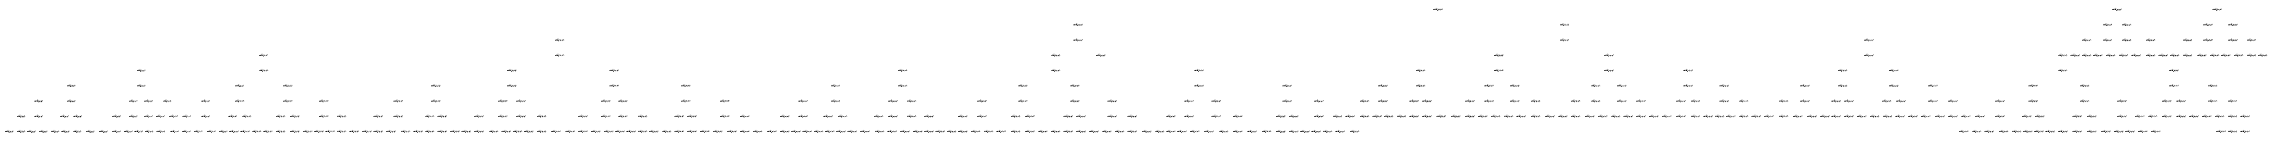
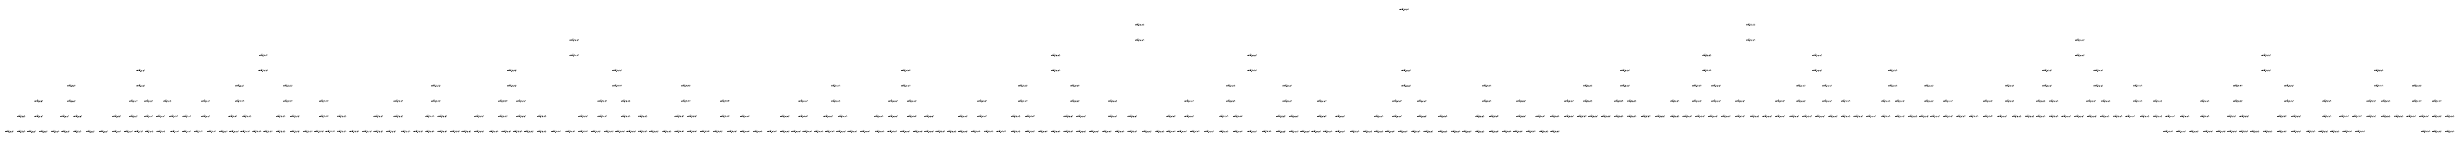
none -> (1406, 71)
